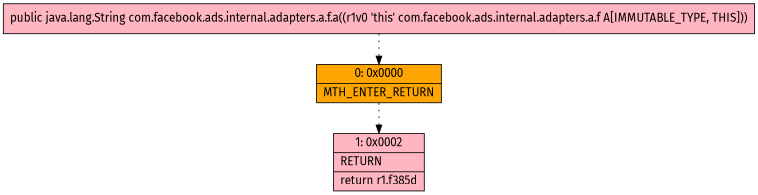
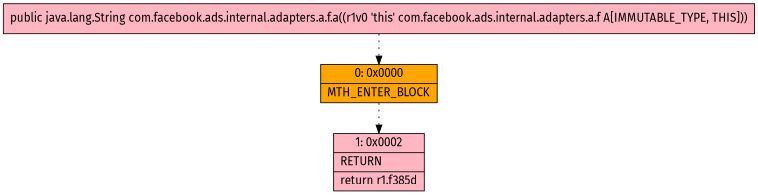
(379, 93) -> (379, 93)
